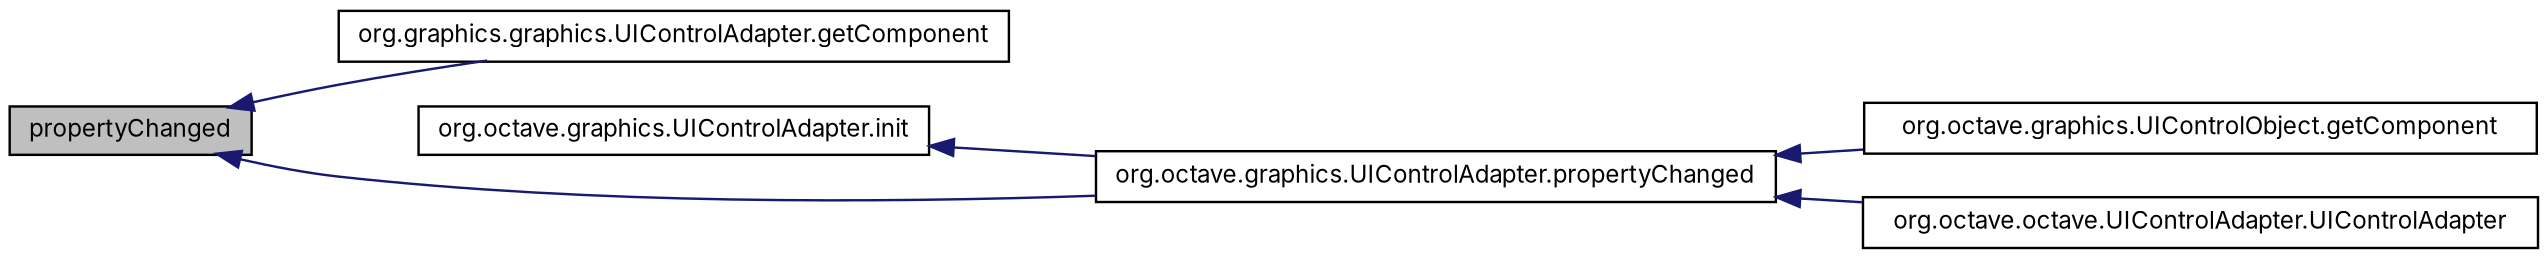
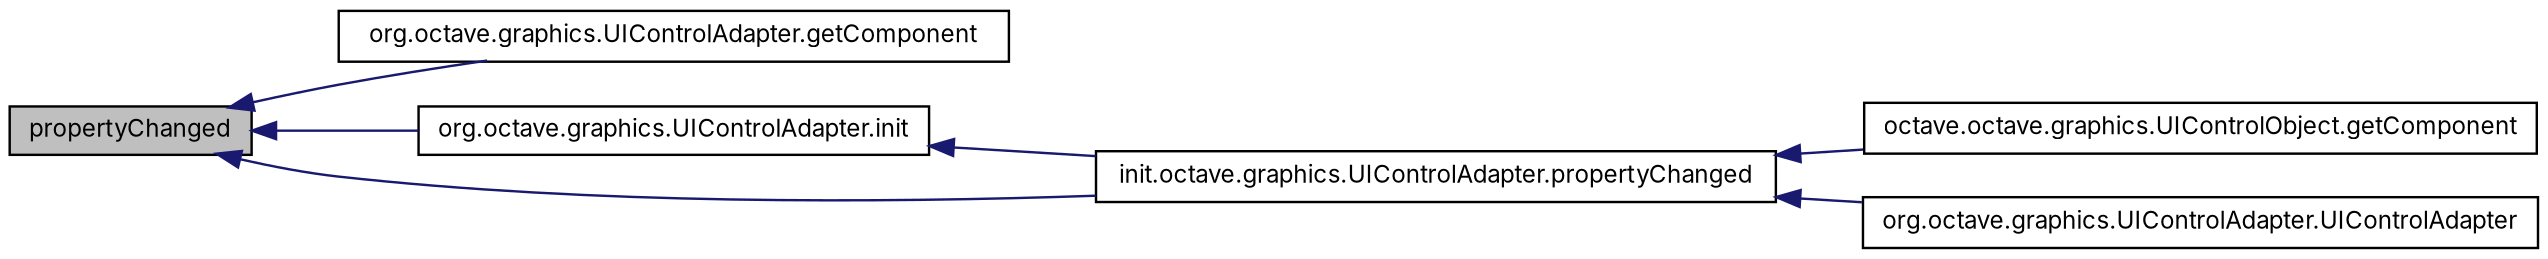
(674, 36) -> (674, 36)
(2200, 128) -> (2200, 128)
none -> (347, 131)
(1436, 177) -> (1436, 177)
(2200, 223) -> (2200, 223)
